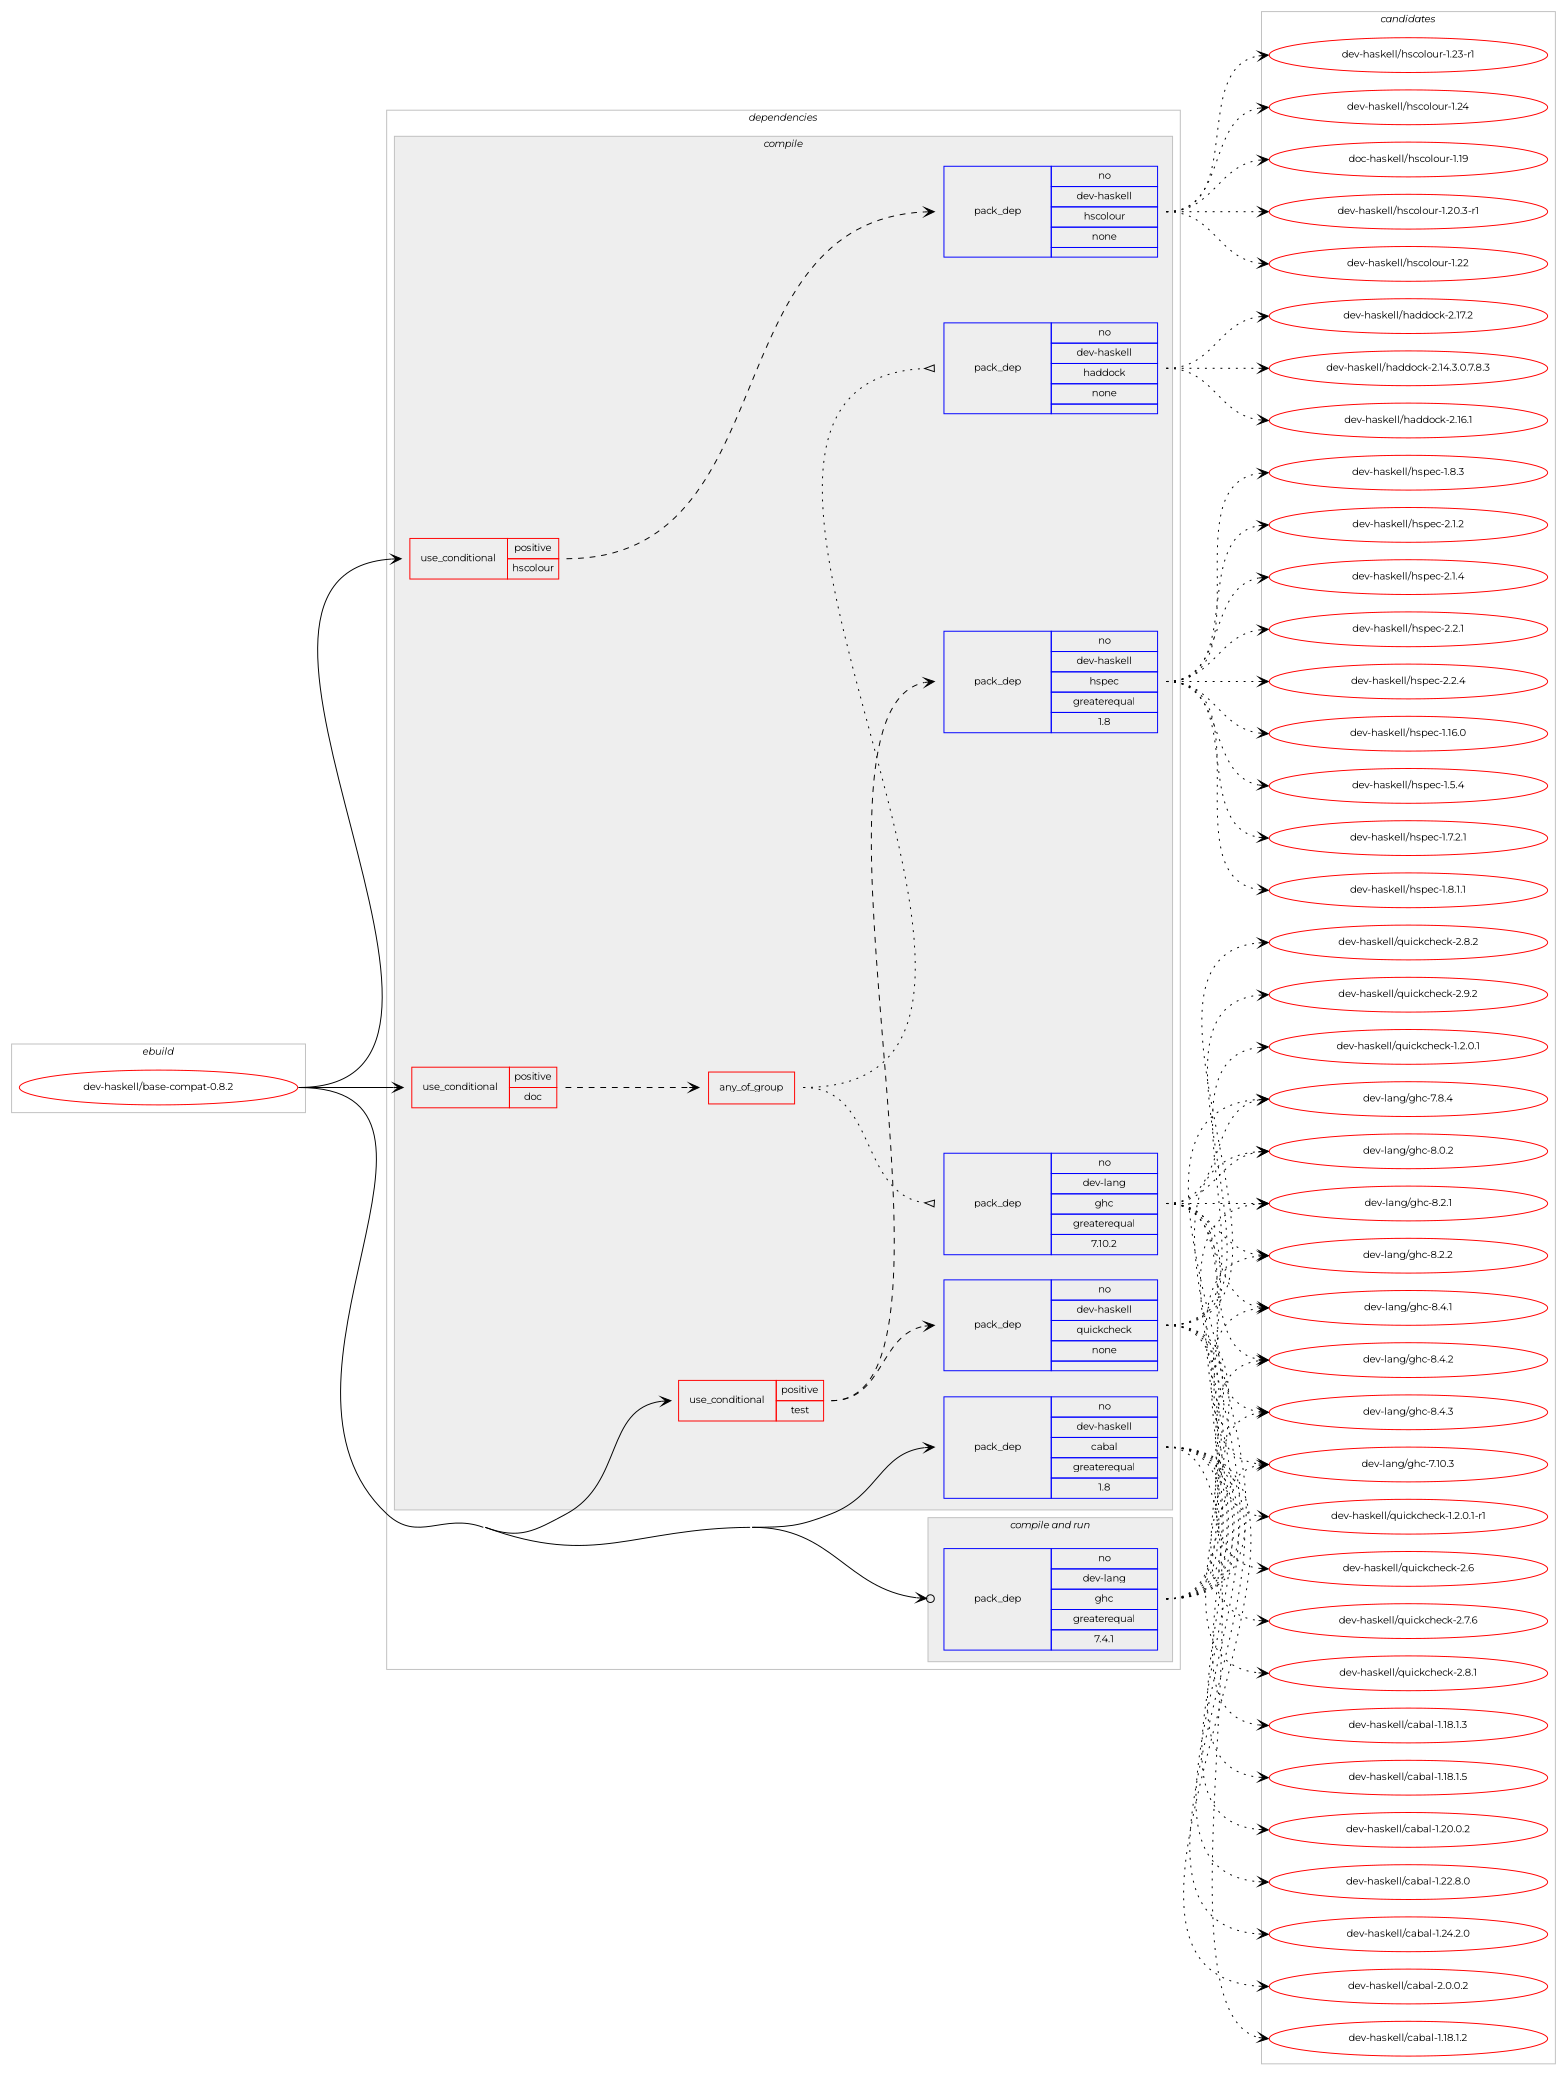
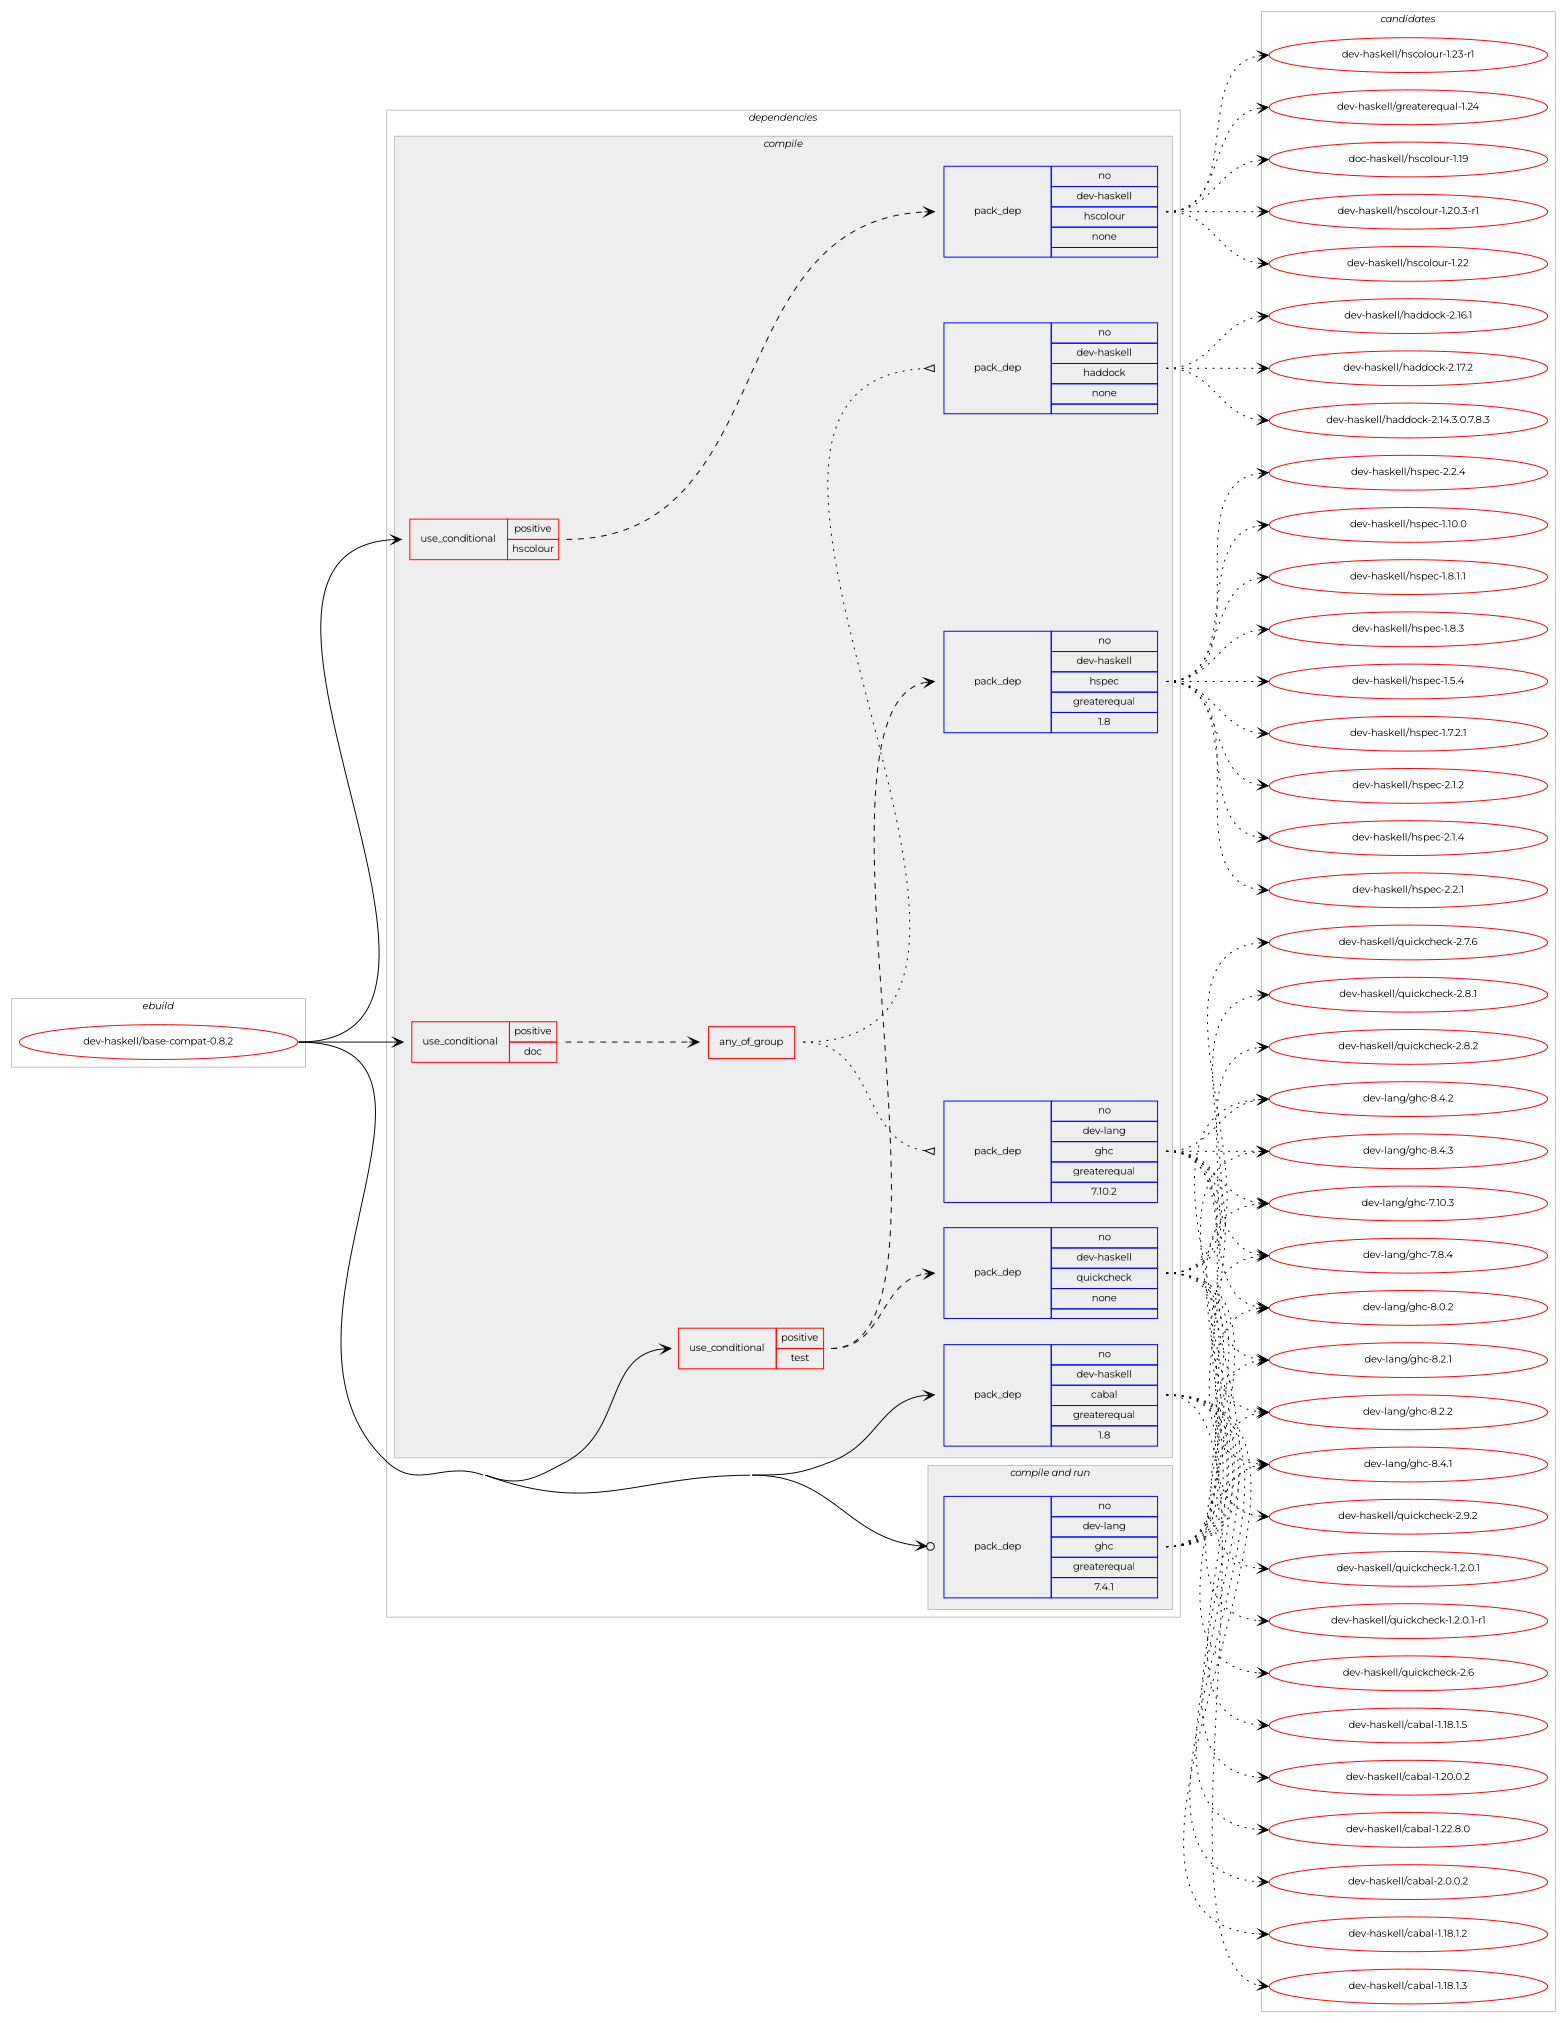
(1408, 107) -> (1408, 107)
(1408, 734) -> (1408, 525)
(1408, 1934) -> none
